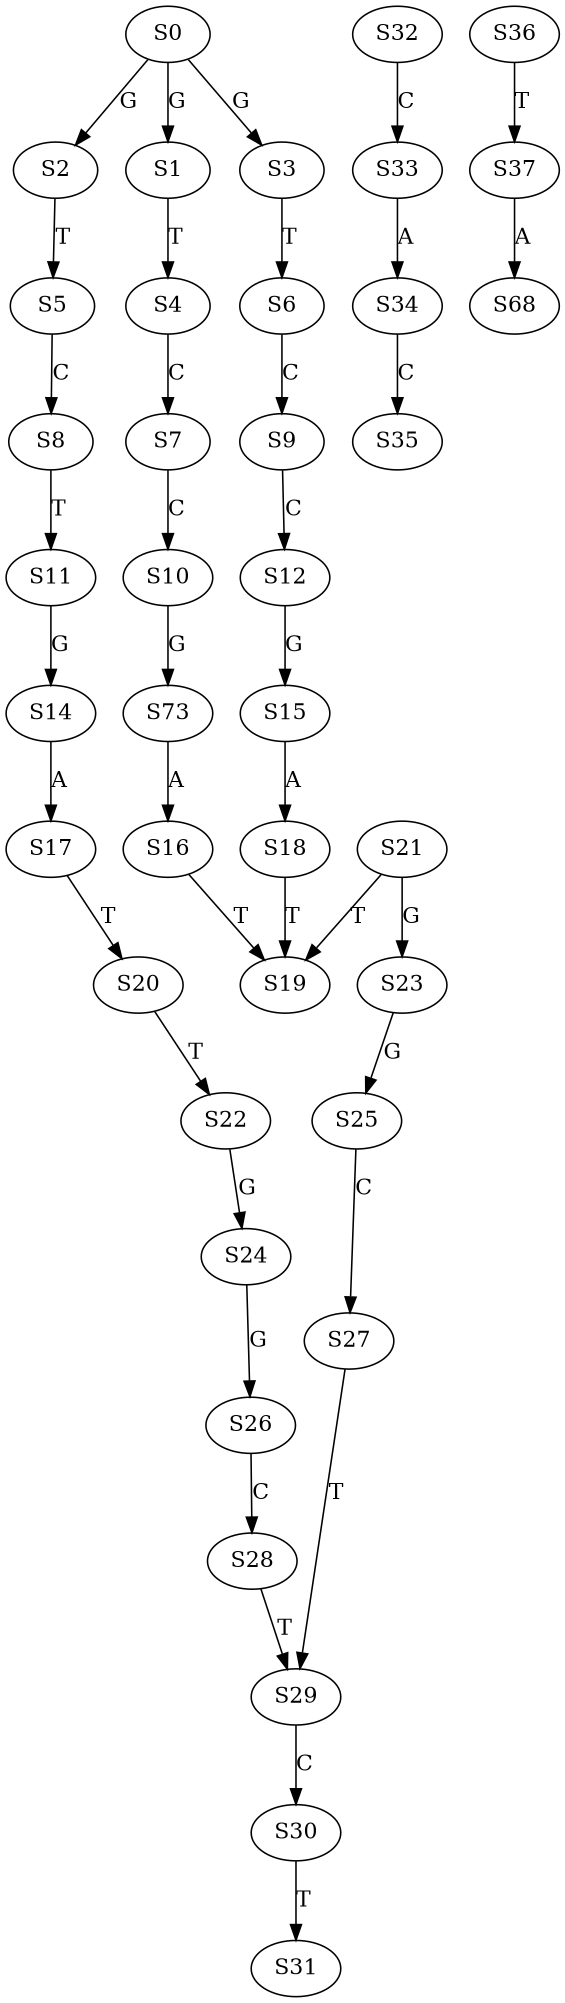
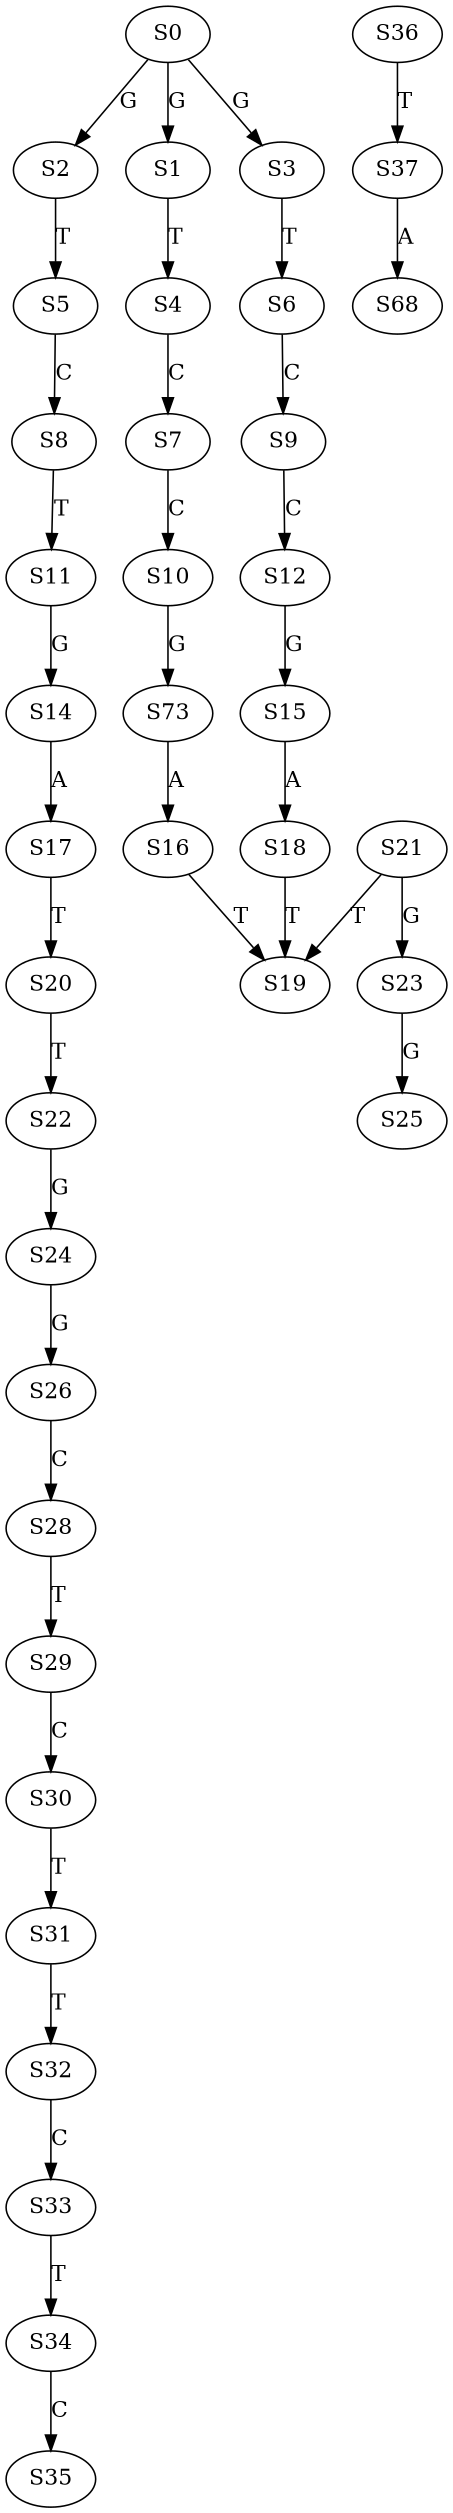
(405, 238) -> (59, 2275)
(349, 1341) -> none
none -> (51, 1996)
